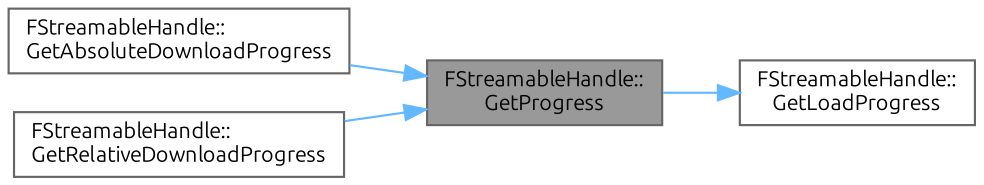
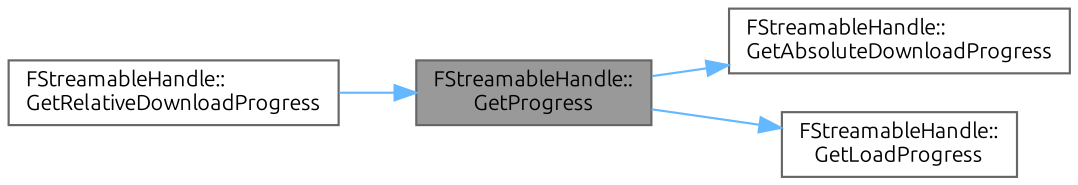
(377, 69) -> (679, 72)
